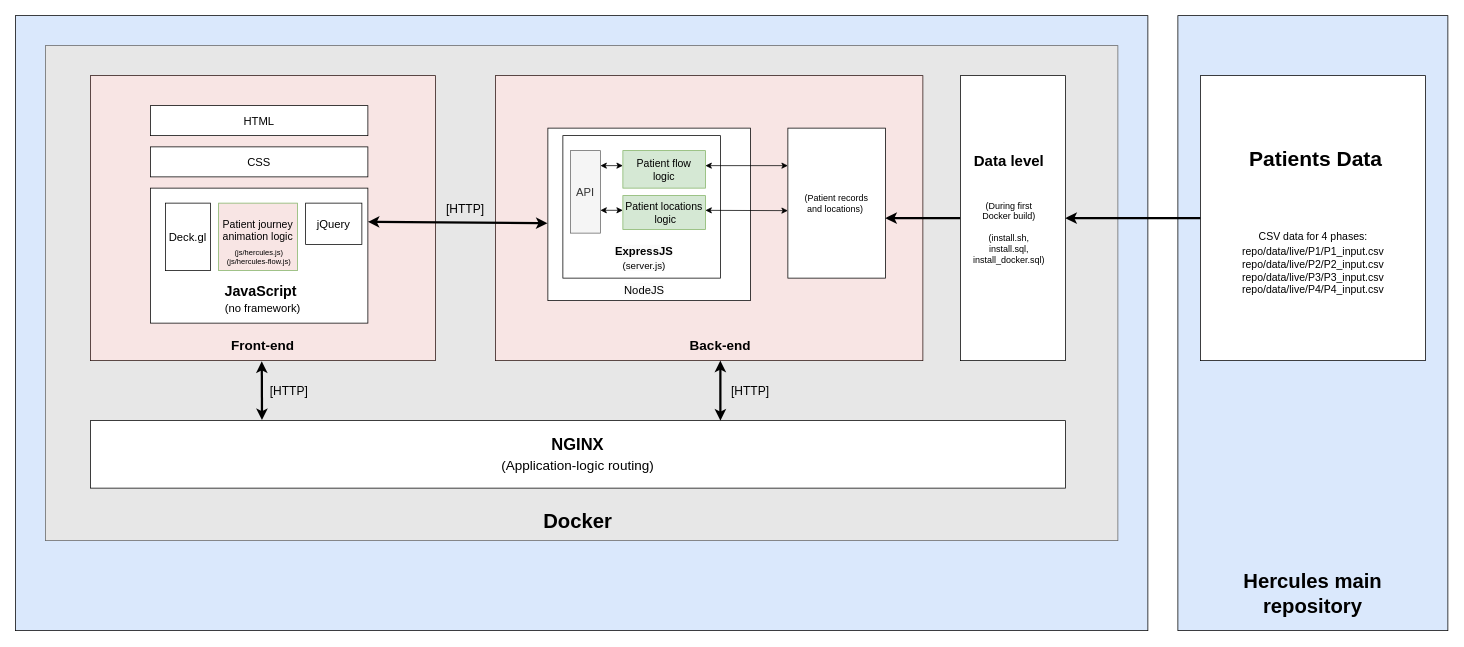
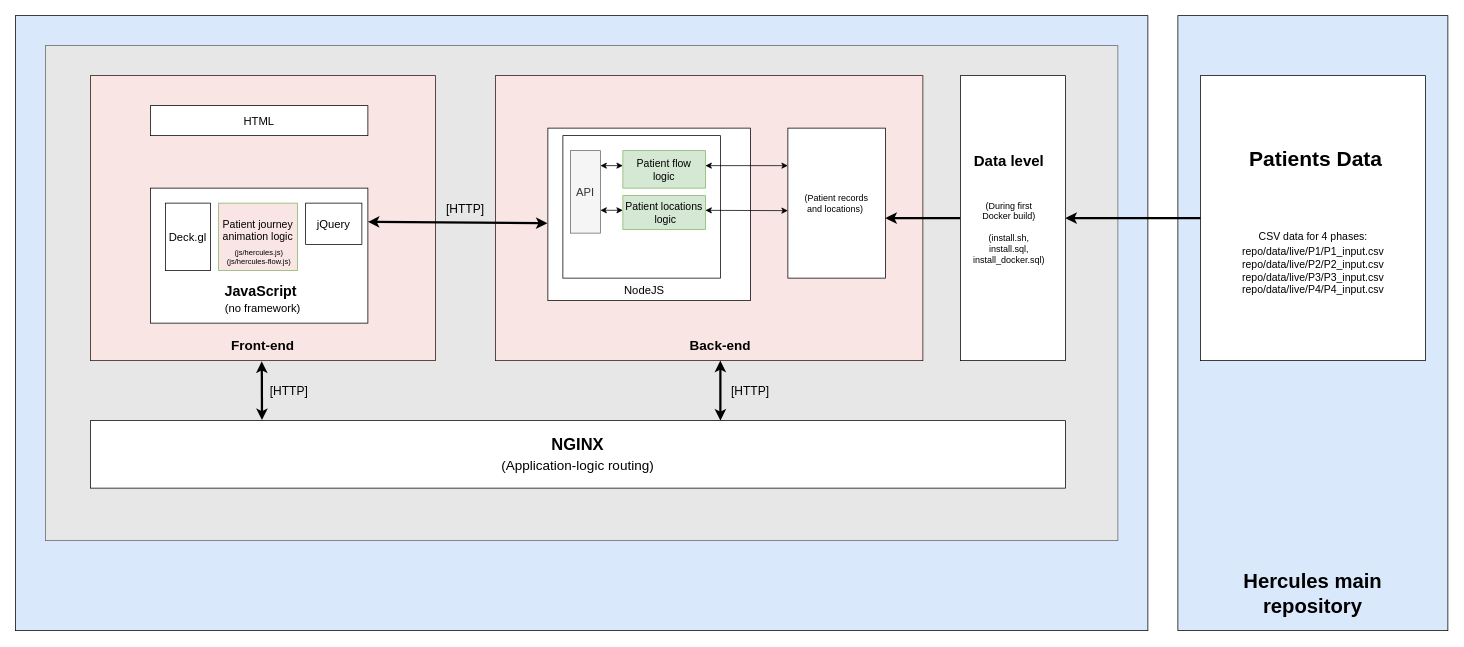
(259, 162) -> none
(644, 258) -> none
(578, 522) -> none
